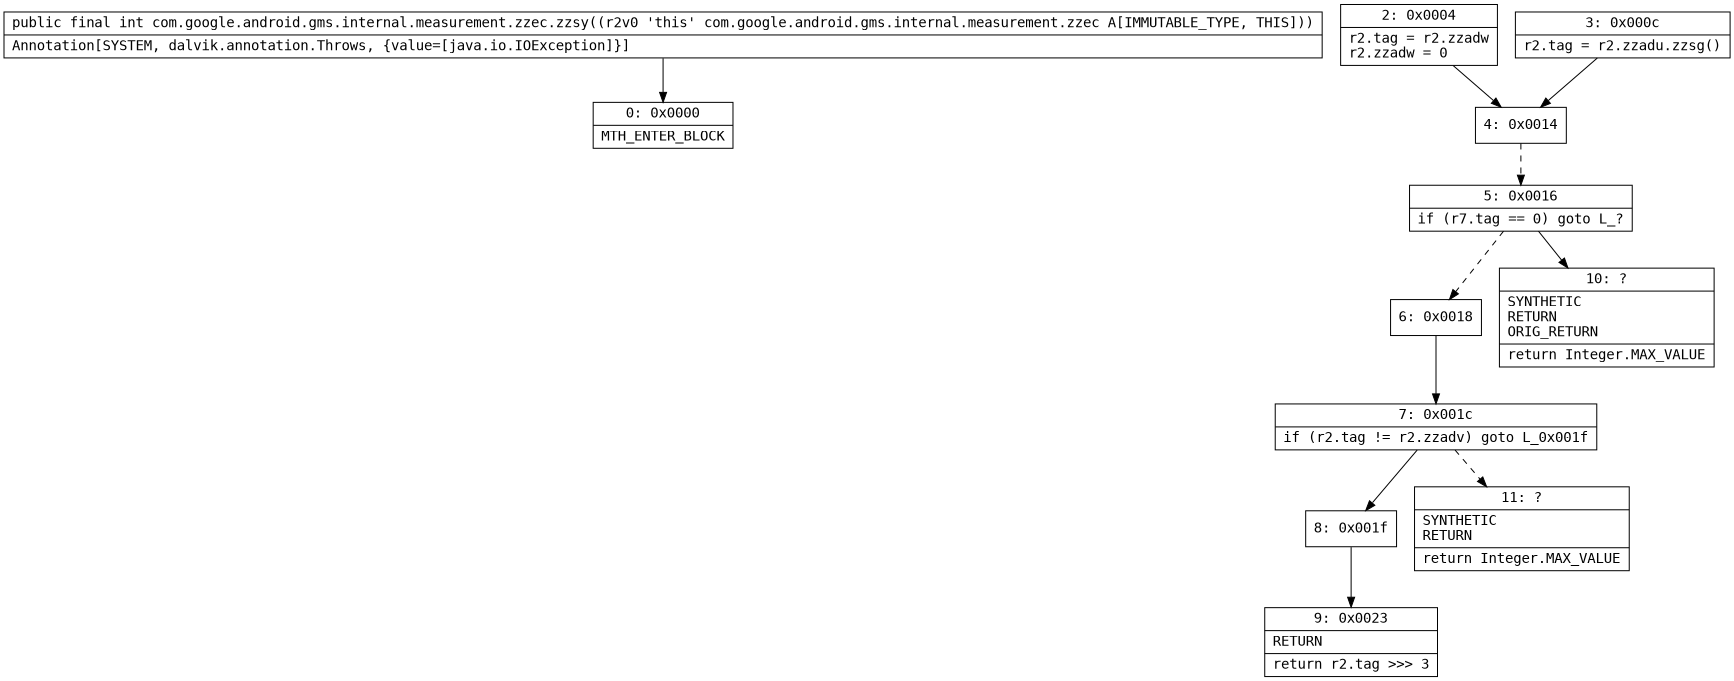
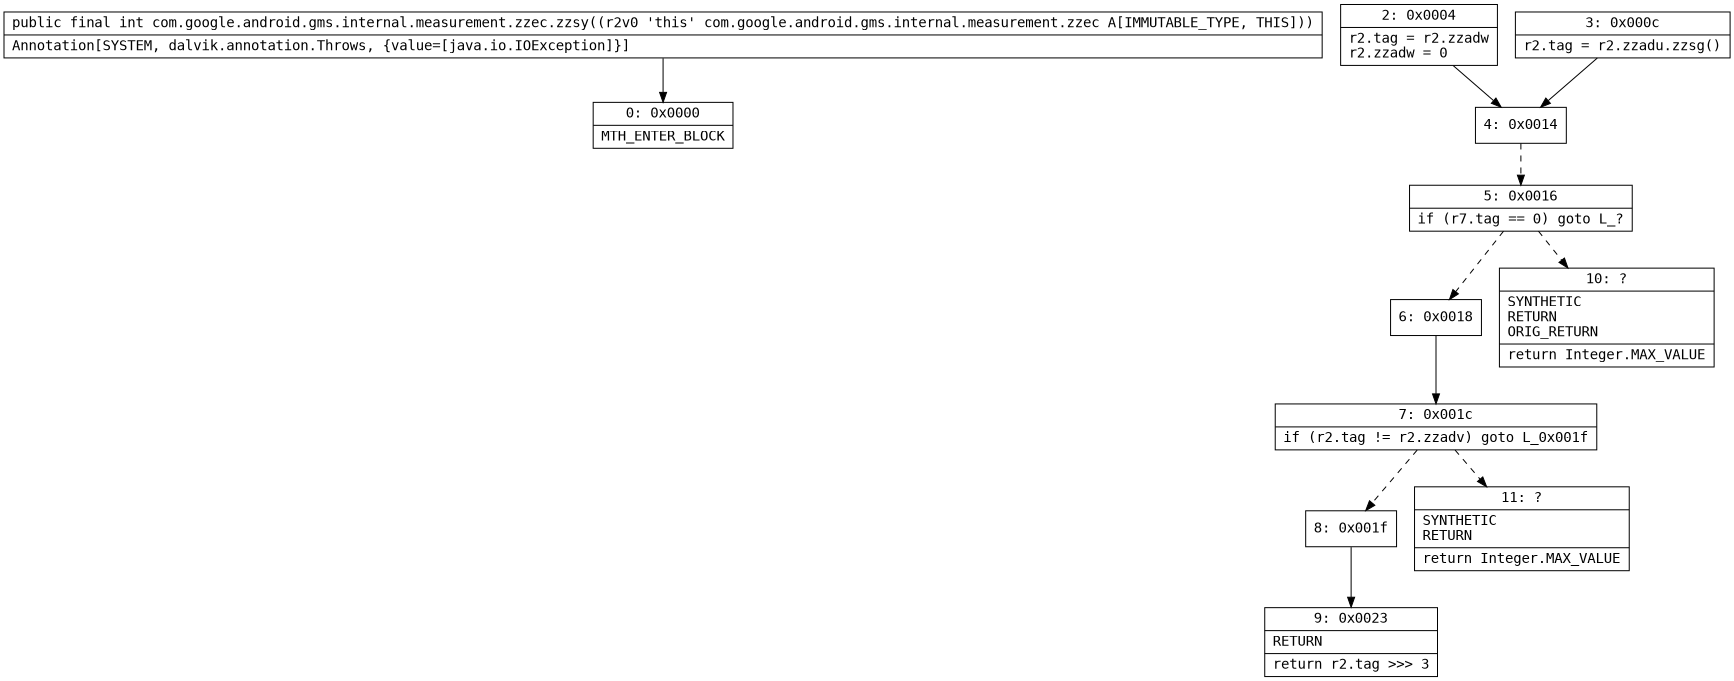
(1550, 246) -> (1550, 246)
(1395, 476) -> (1395, 476)
